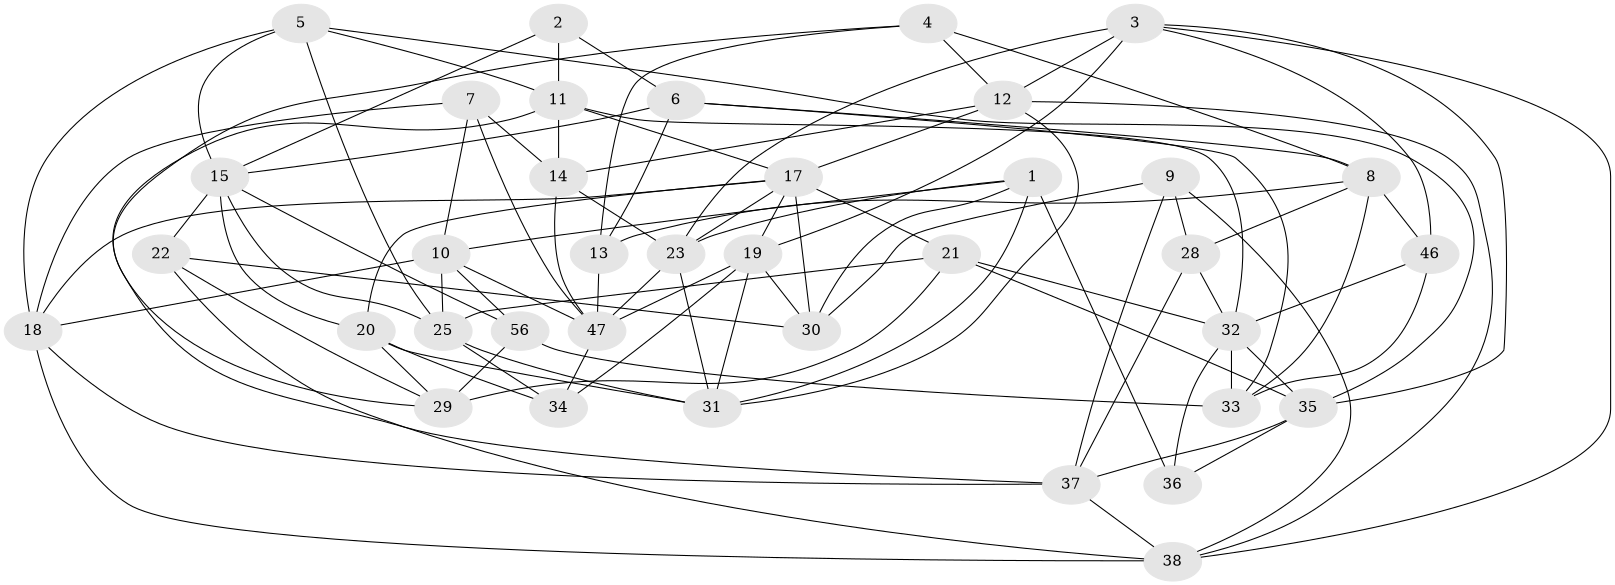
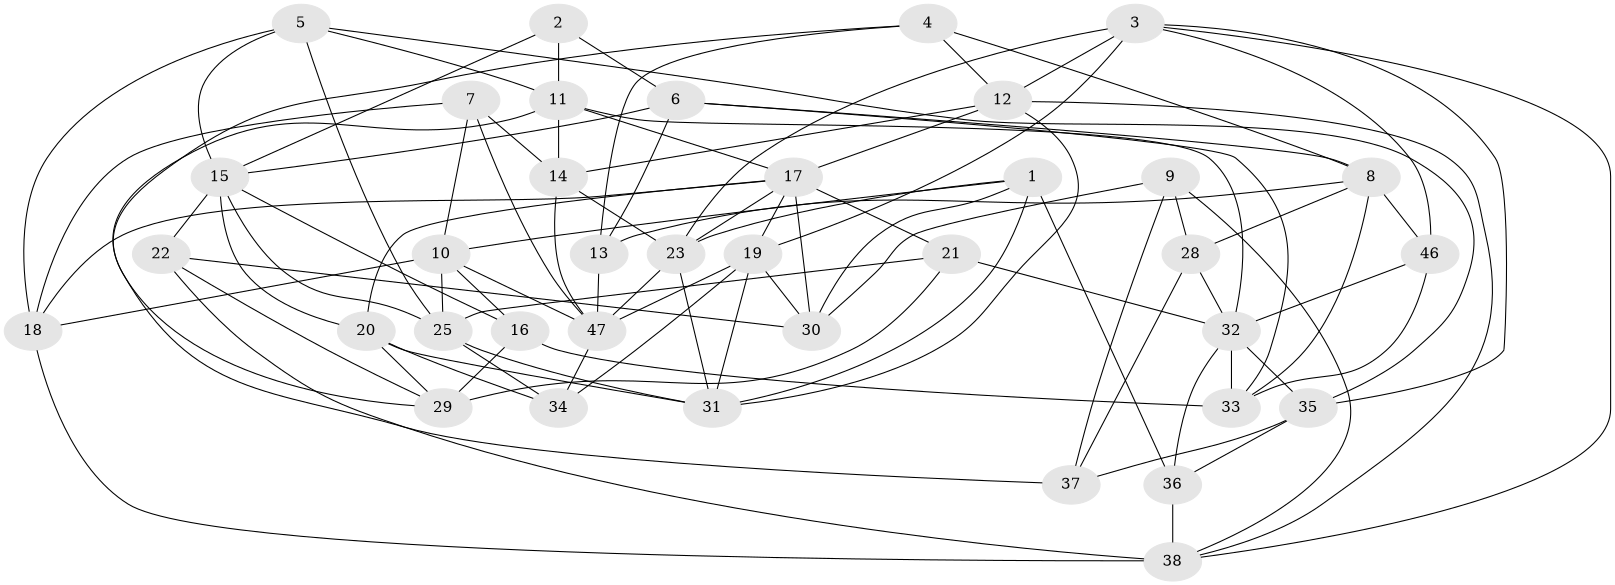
(1131, 329) -> none
(520, 331) -> (520, 331)
(531, 474) -> none
(1122, 523) -> (1173, 523)
